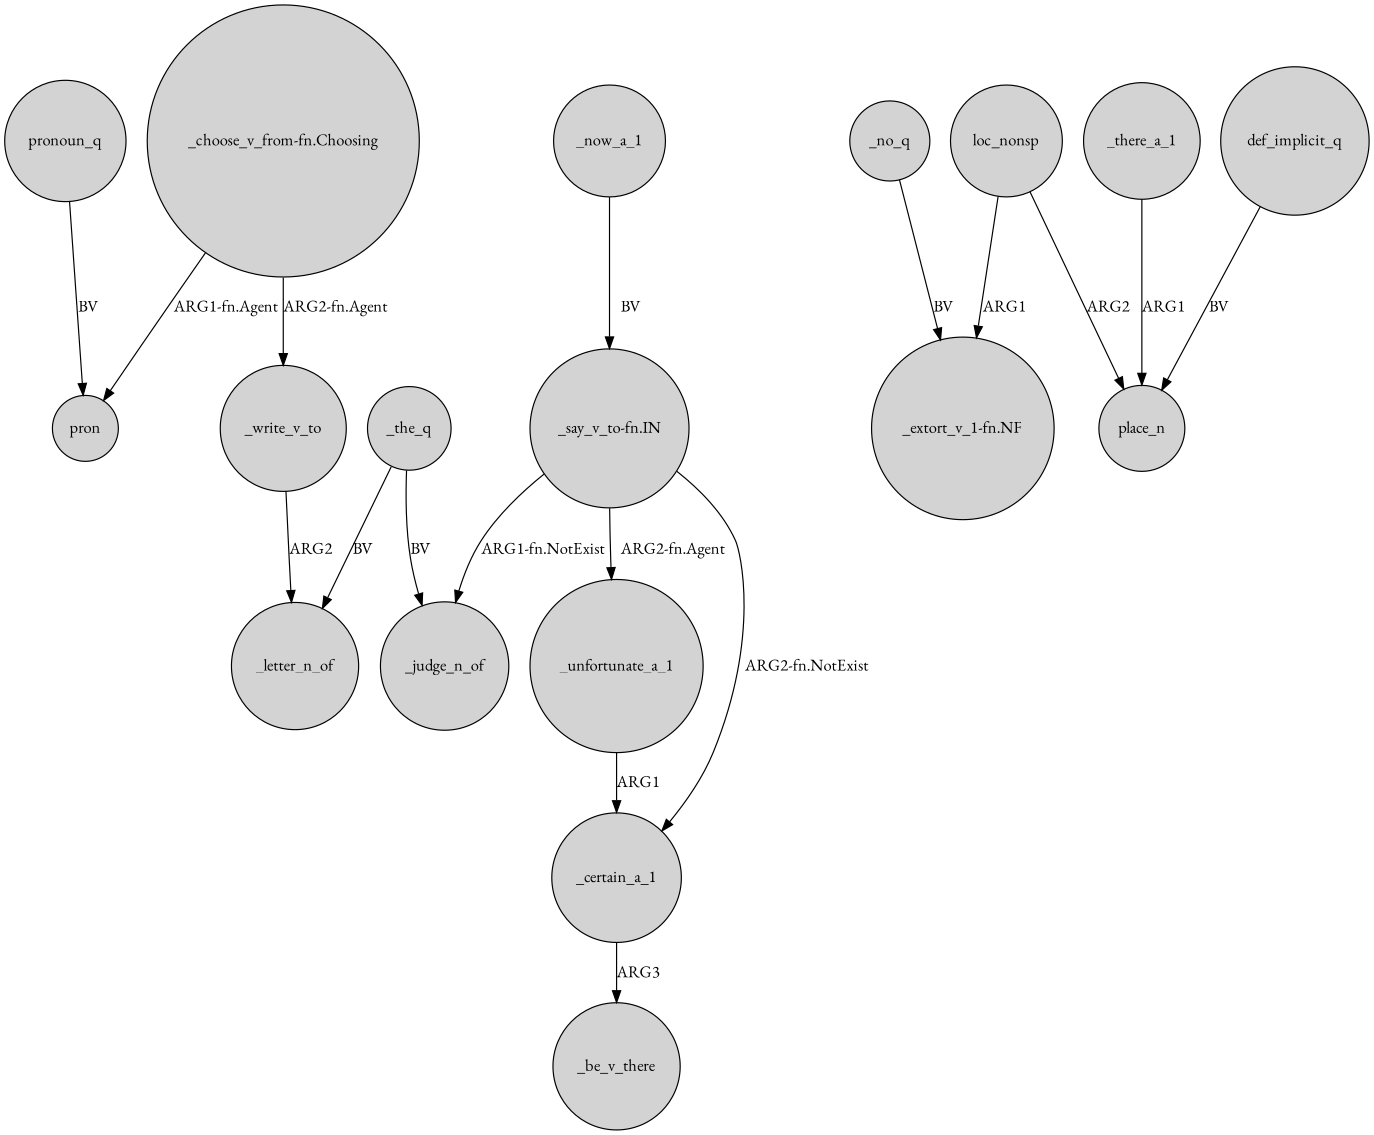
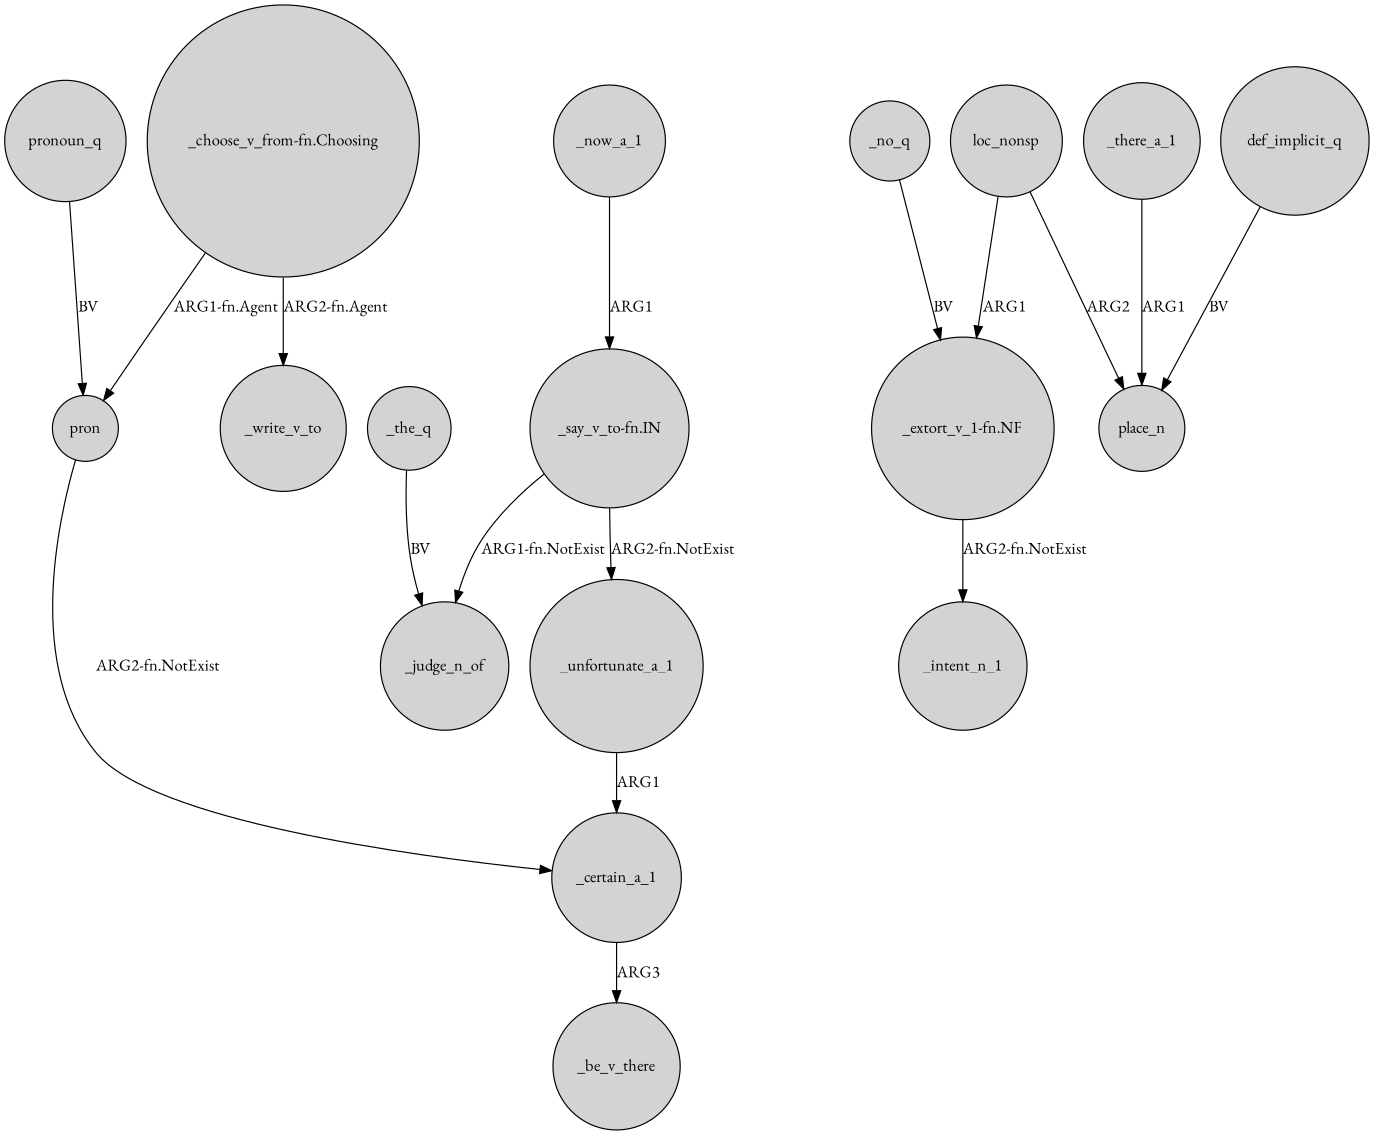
(631, 307) -> (631, 307)
(673, 550) -> (673, 550)
(742, 643) -> (164, 795)
(295, 666) -> none
none -> (963, 666)
